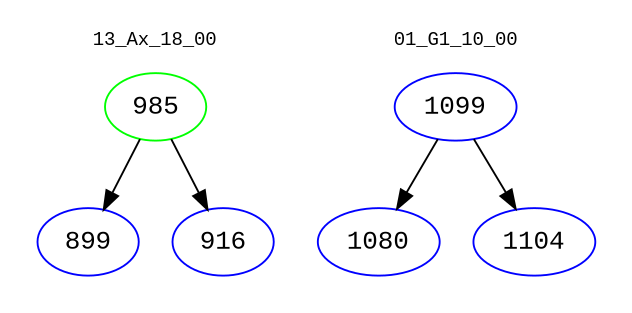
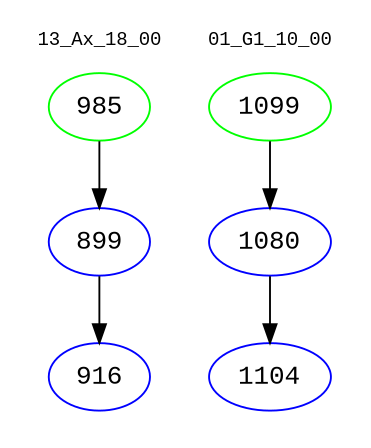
(456, 107) -> (270, 107)
(185, 166) -> (99, 300)
(490, 166) -> (270, 300)
